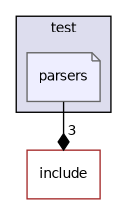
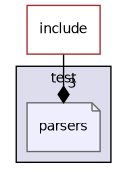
(64, 121) -> (64, 74)
